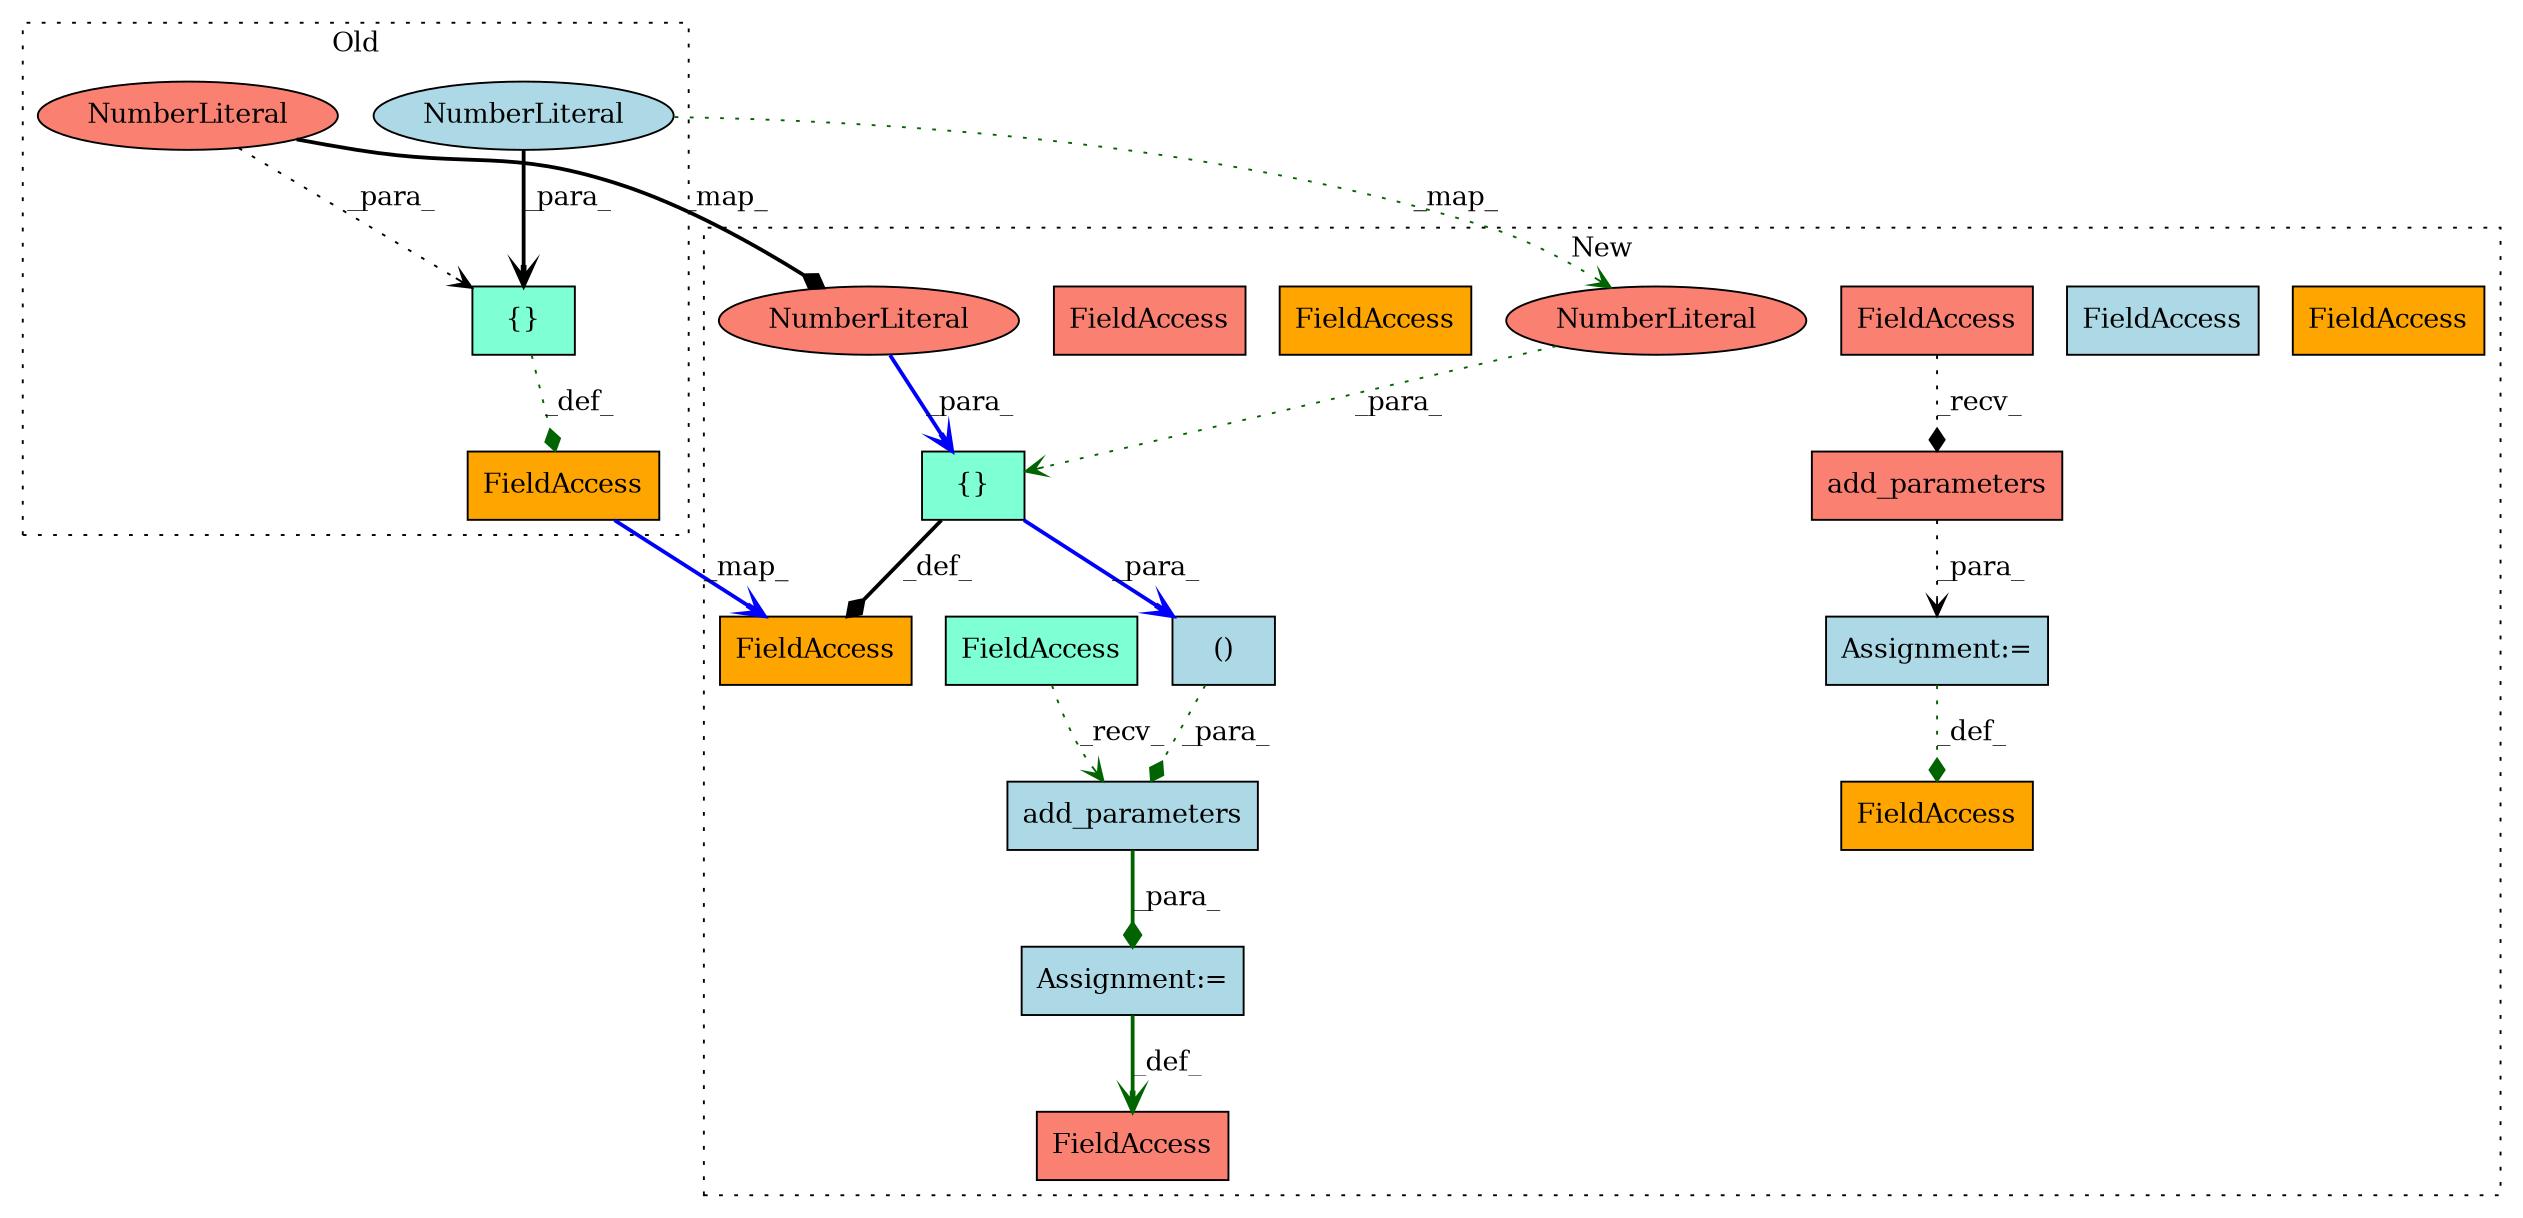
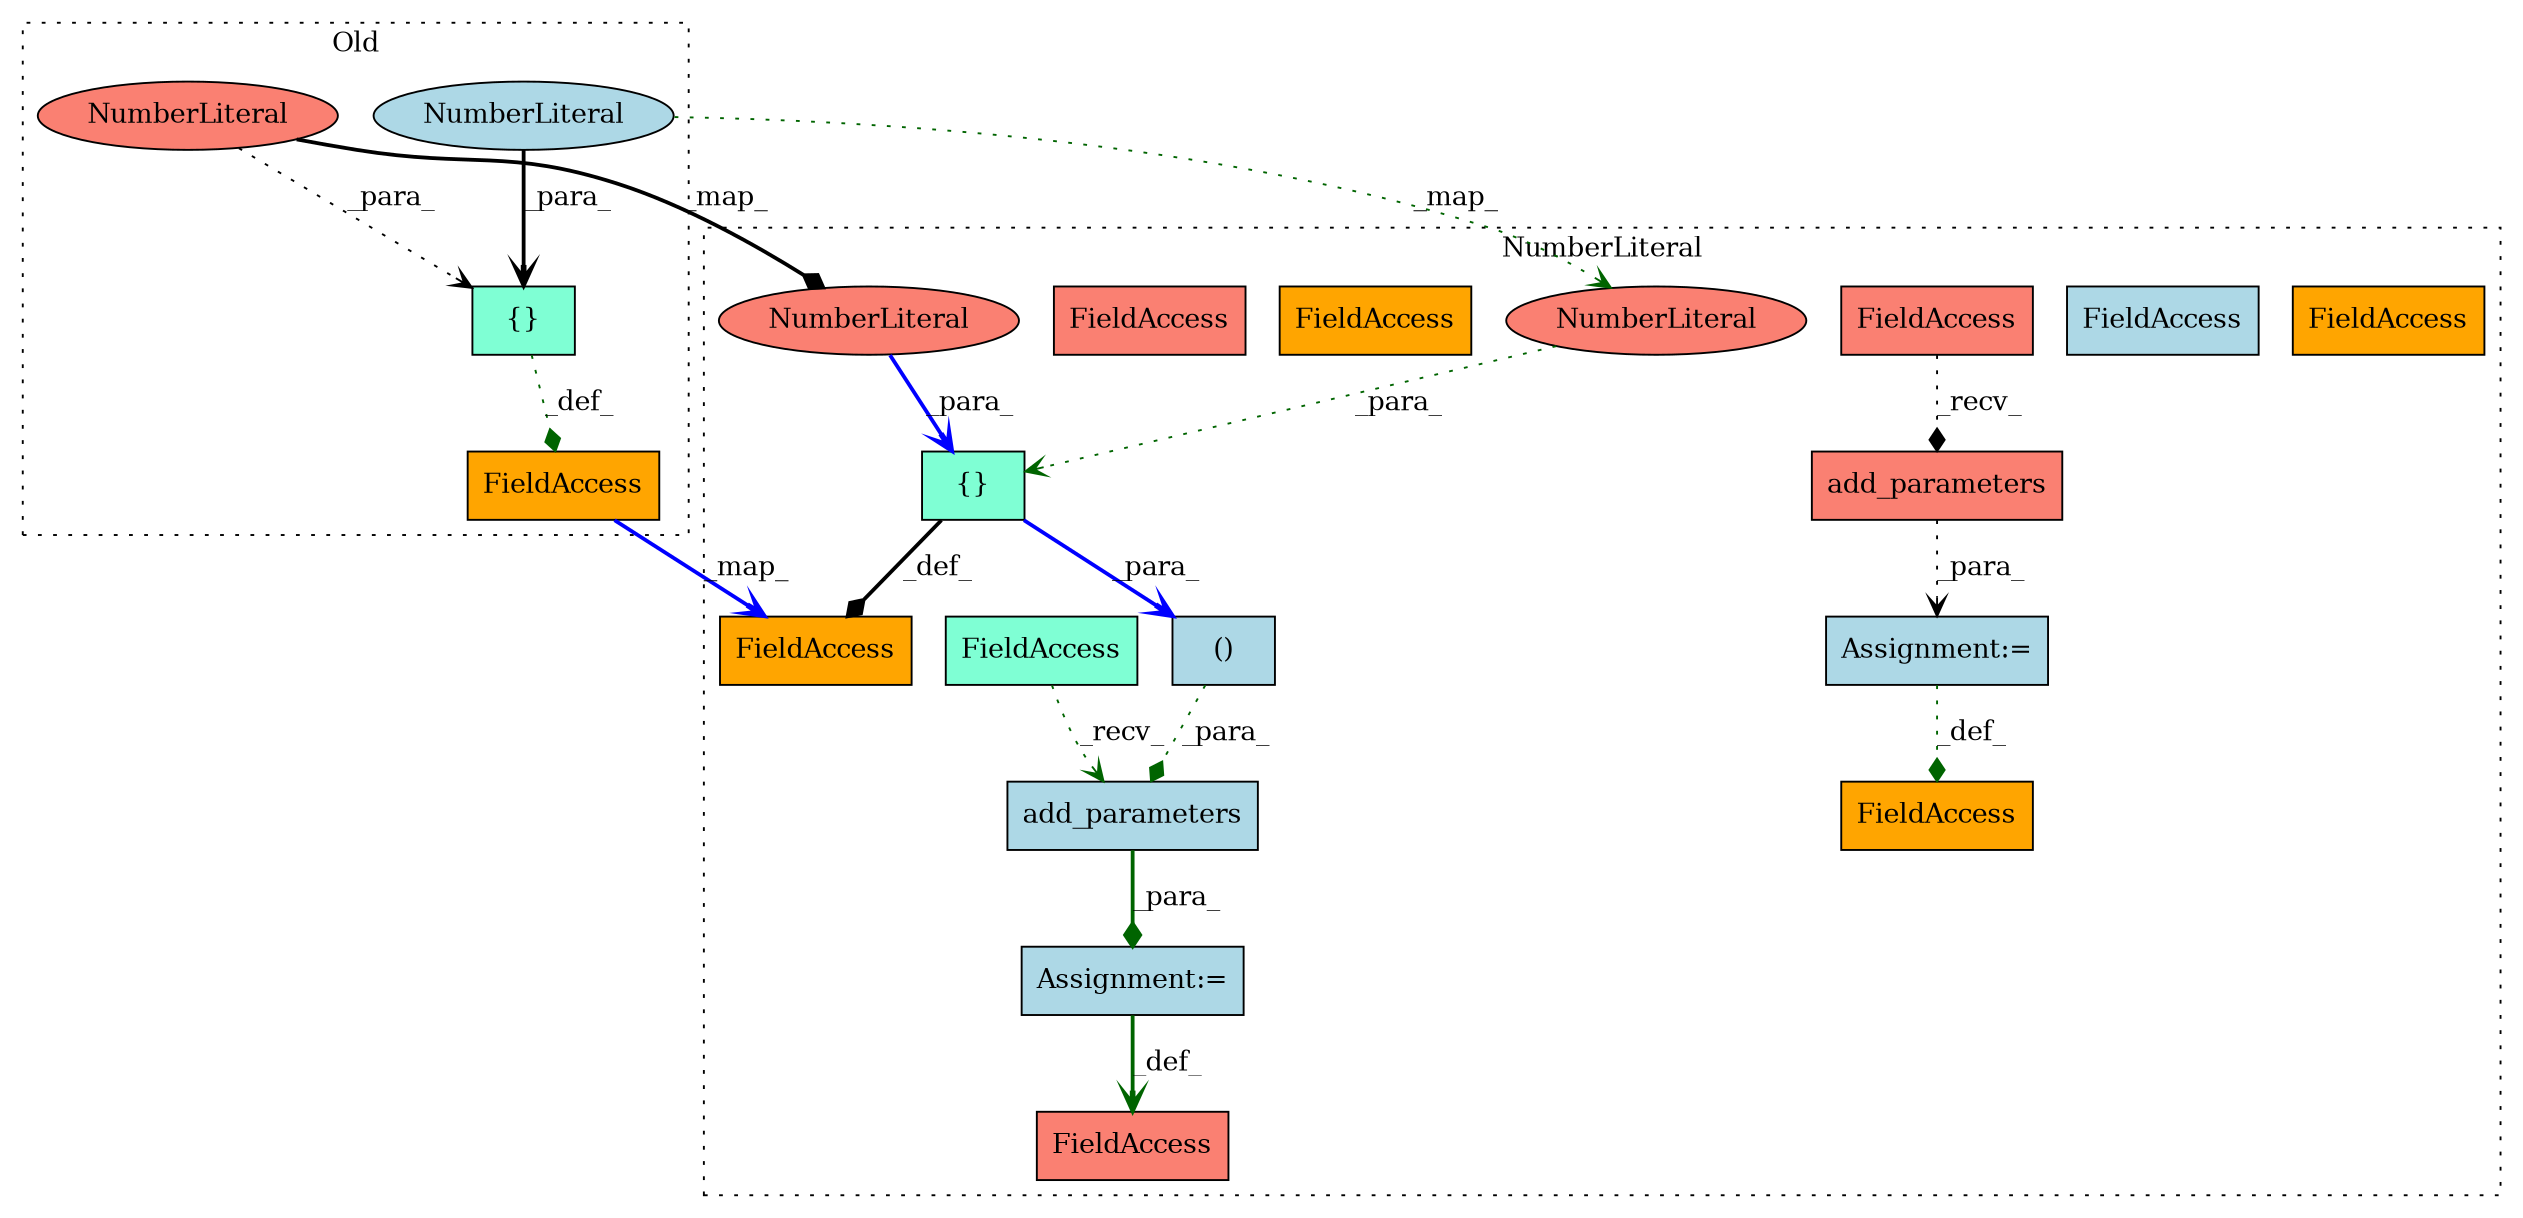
(1602, 249) -> (1602, 249)
